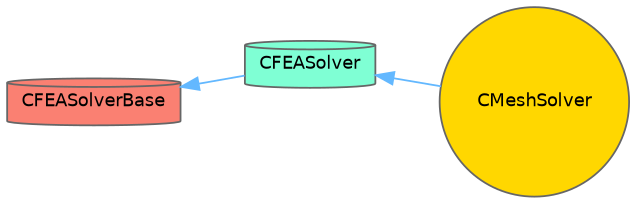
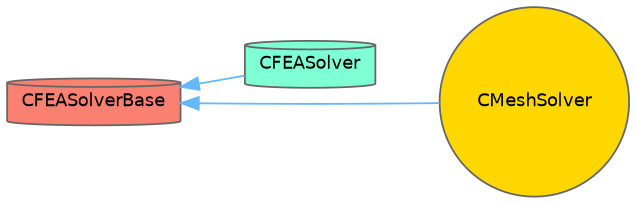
(417, 82) -> (319, 104)
